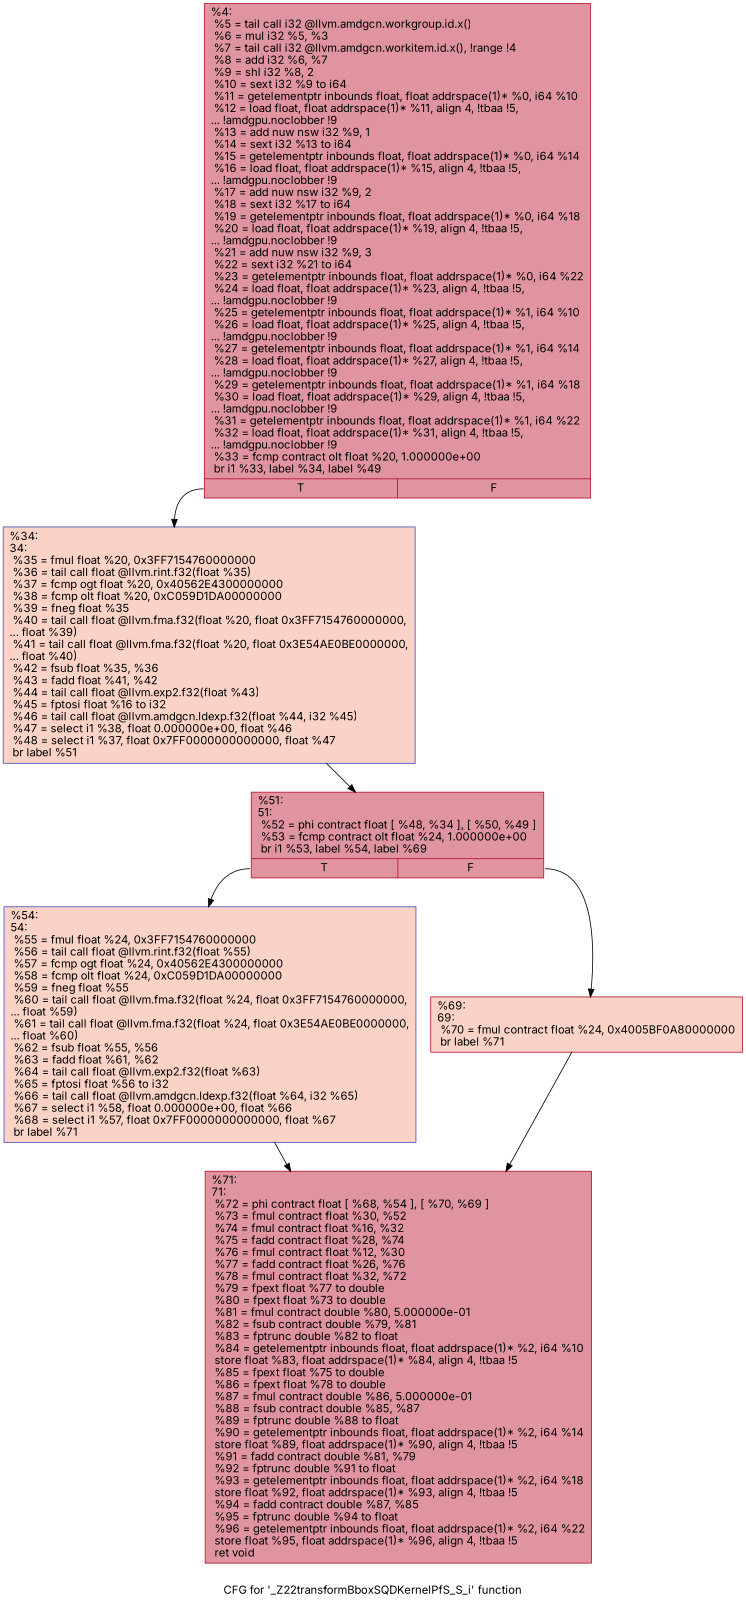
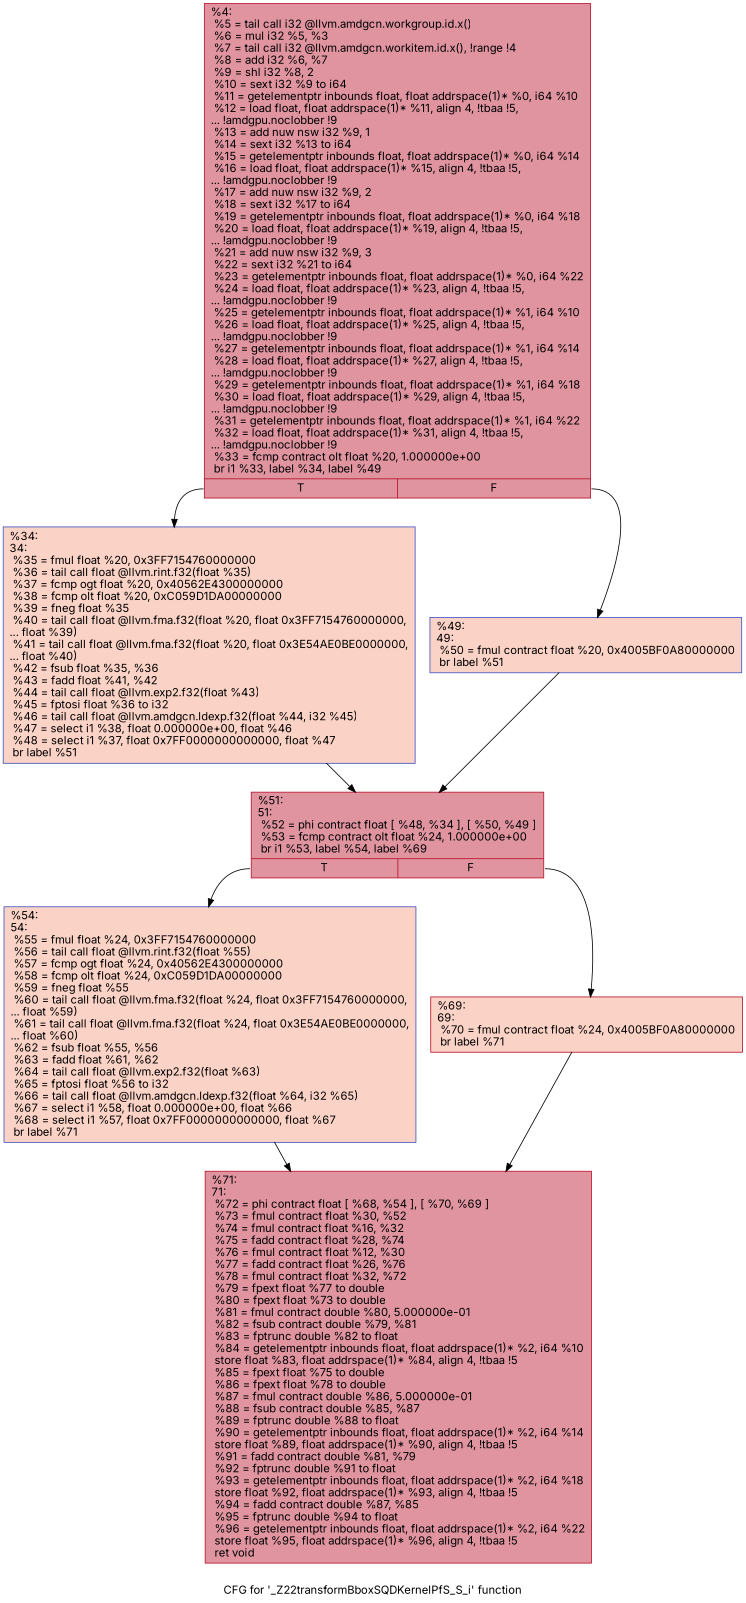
none -> (586, 645)
(88, 705) -> (89, 705)
